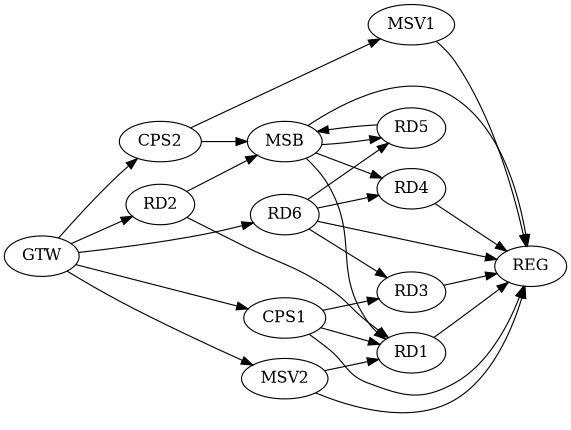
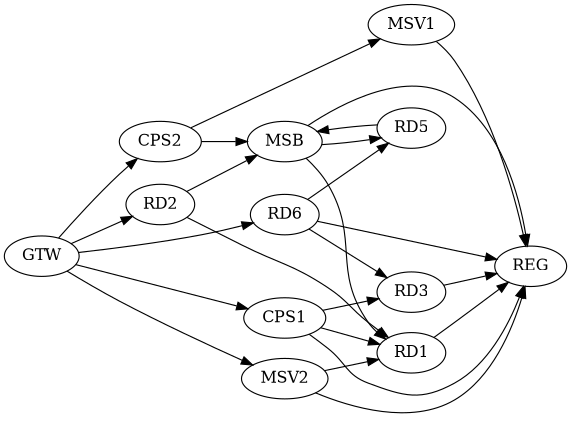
(411, 189) -> none
